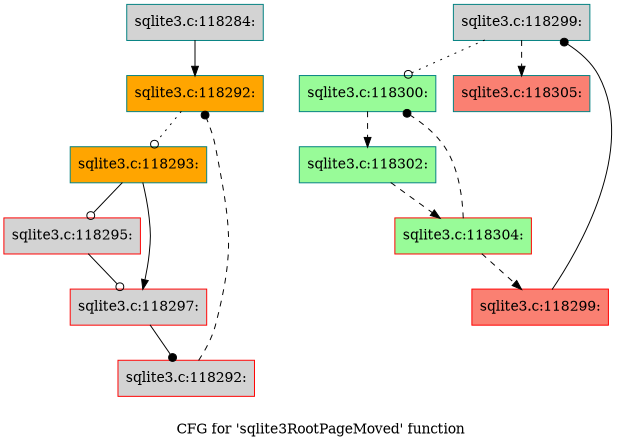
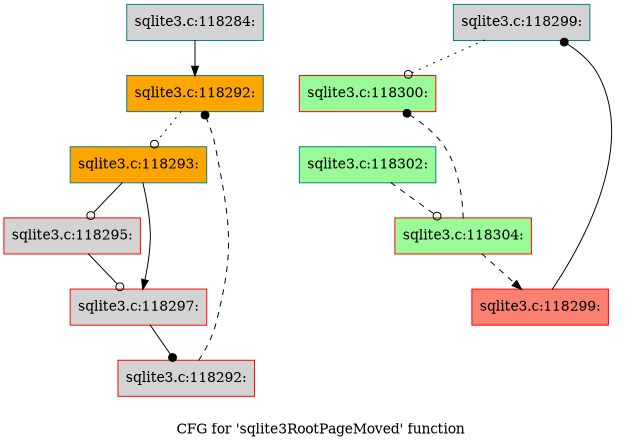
(368, 94) -> (368, 94)
(522, 94) -> none
(368, 124) -> none
(412, 198) -> (412, 198)
